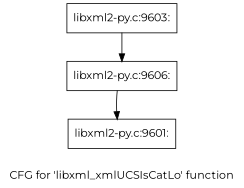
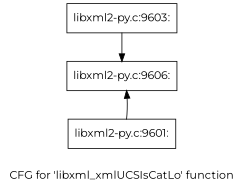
(117, 101) -> (127, 109)
